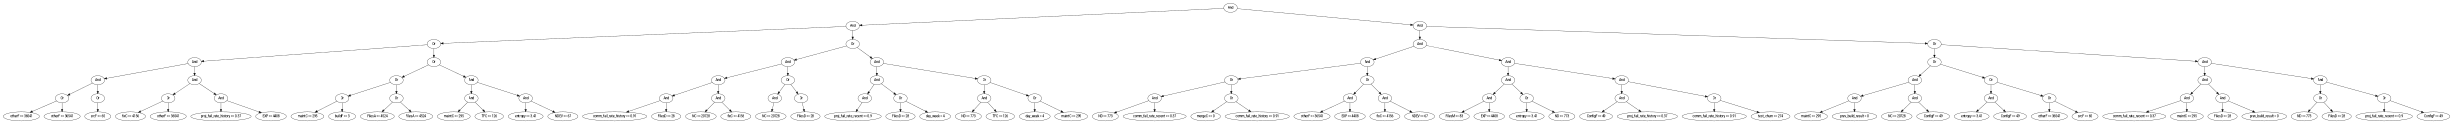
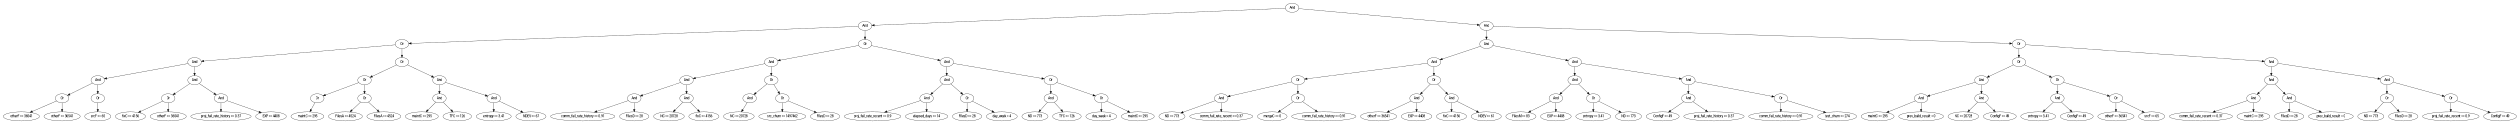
(342, 116) -> none
none -> (782, 116)
none -> (927, 116)
